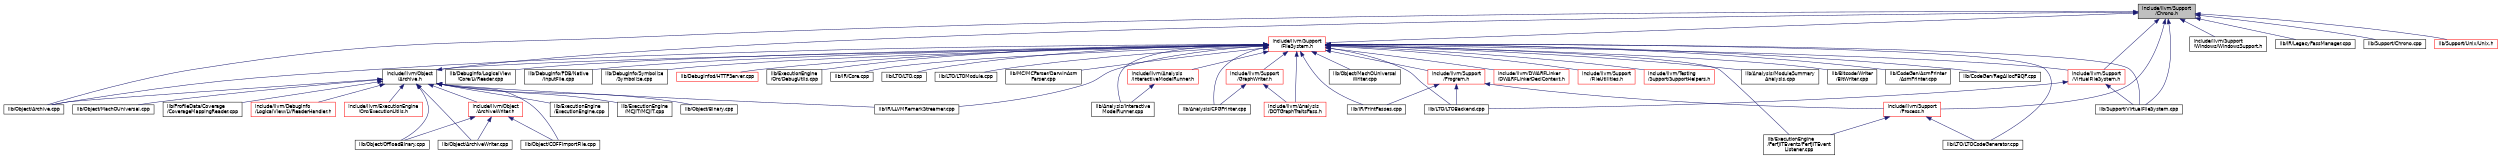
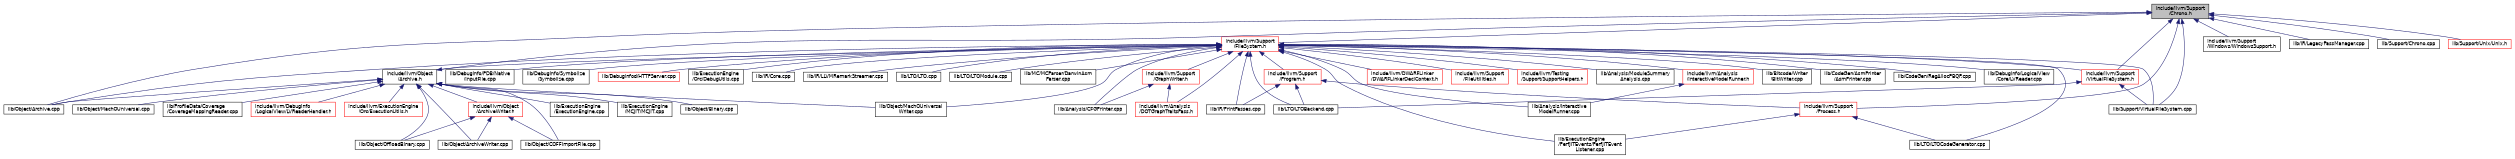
(669, 98) -> (669, 98)
